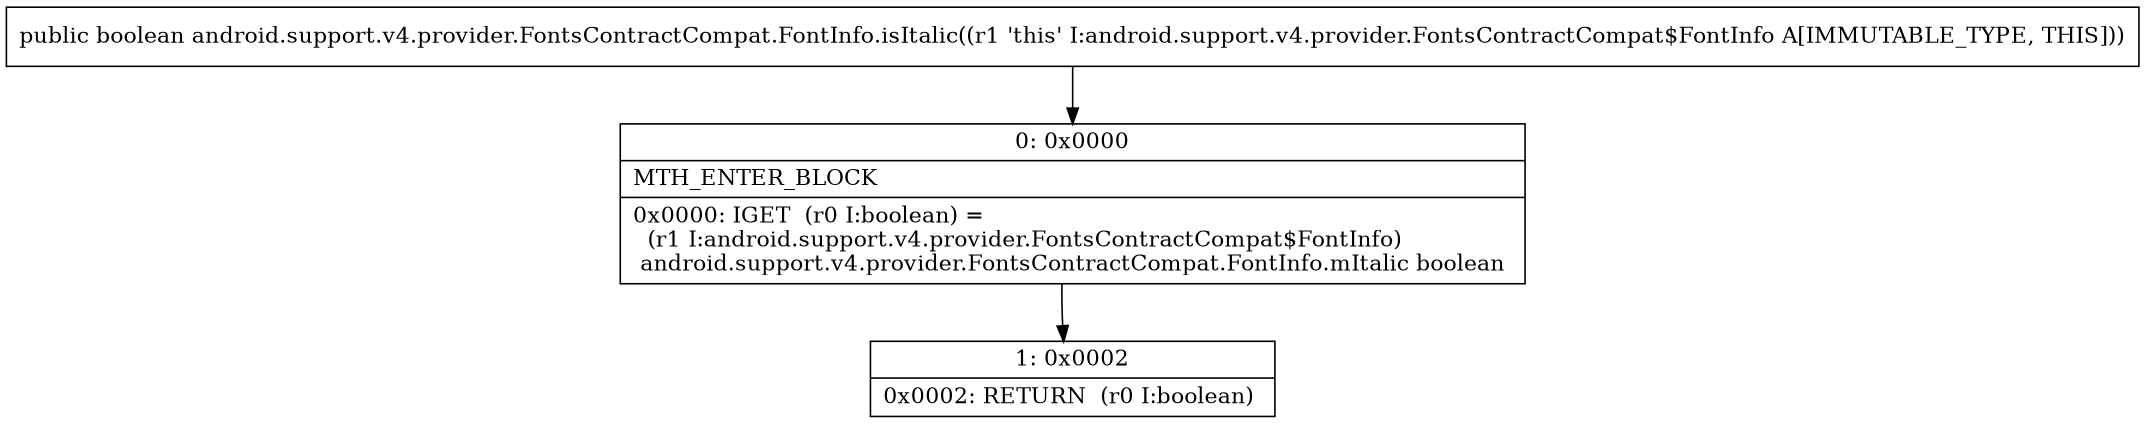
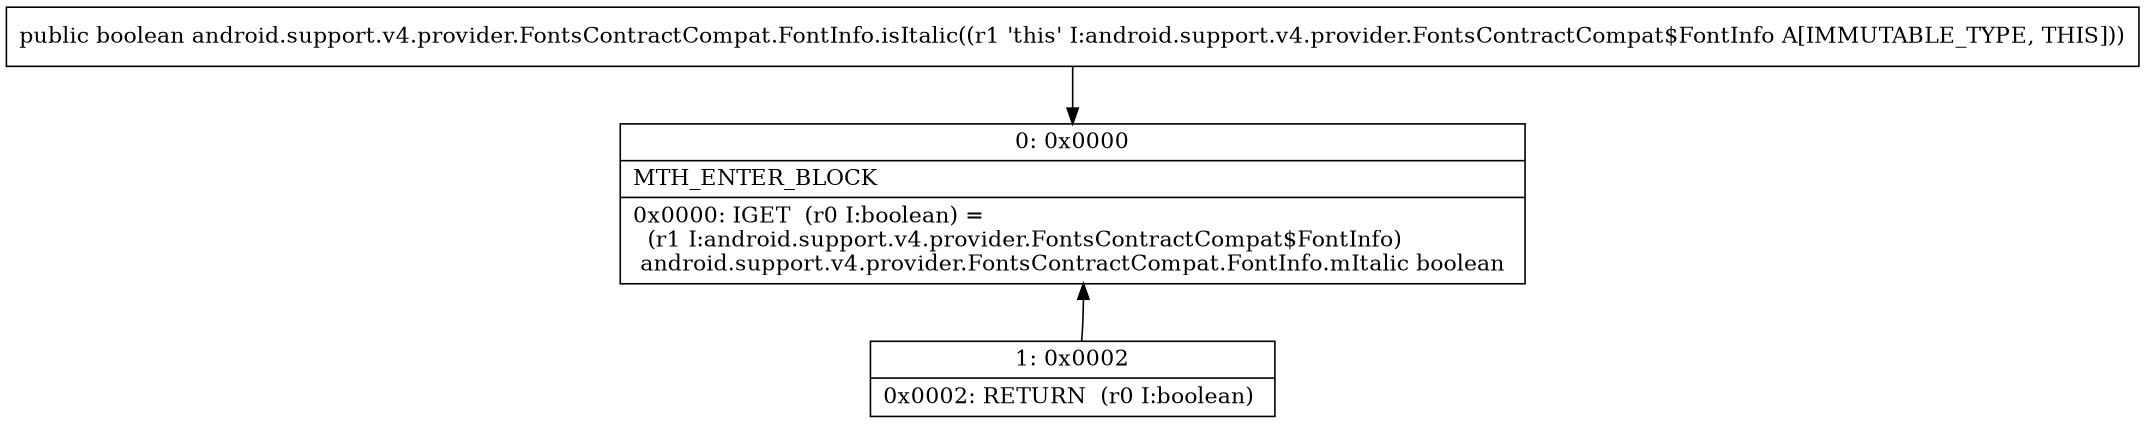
(1062, 304) -> (1083, 321)
